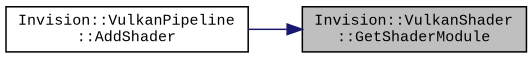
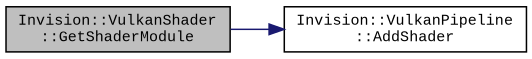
(268, 29) -> (250, 29)
